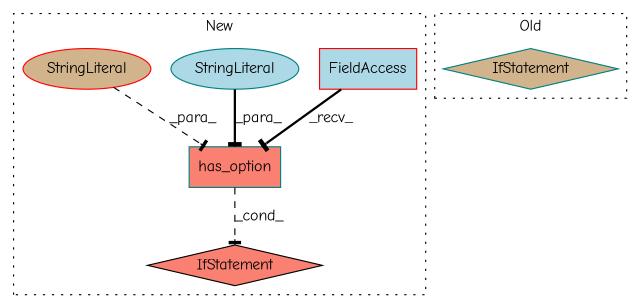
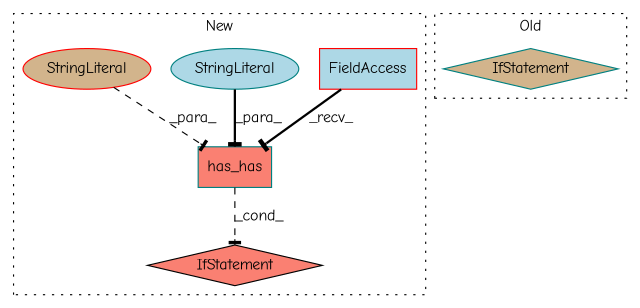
(235, 167) -> (235, 167)
